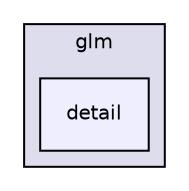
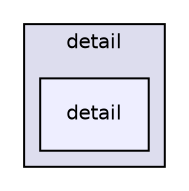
(94, 43) -> (94, 43)
